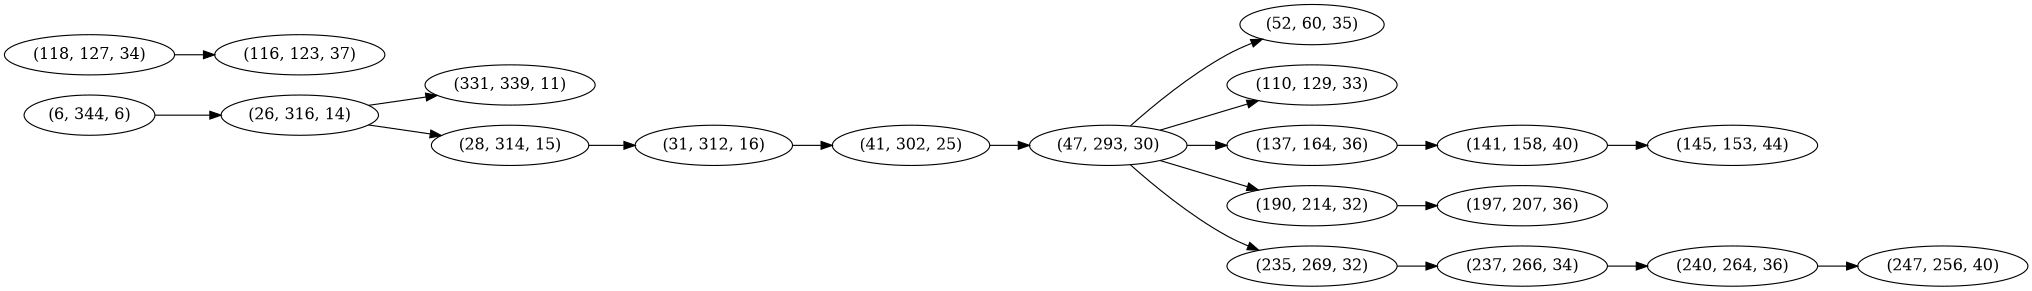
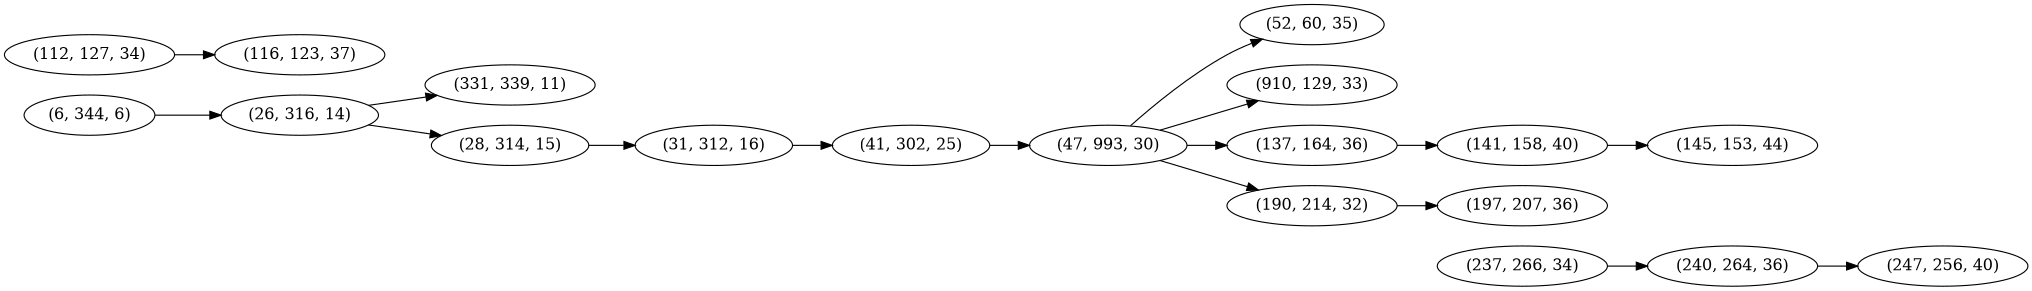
(89, 55) -> (89, 55)
(1312, 85) -> (1312, 85)
(1108, 145) -> (1108, 145)
(1312, 266) -> none
